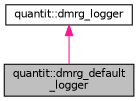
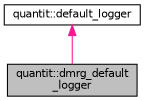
(69, 15) -> (72, 15)
